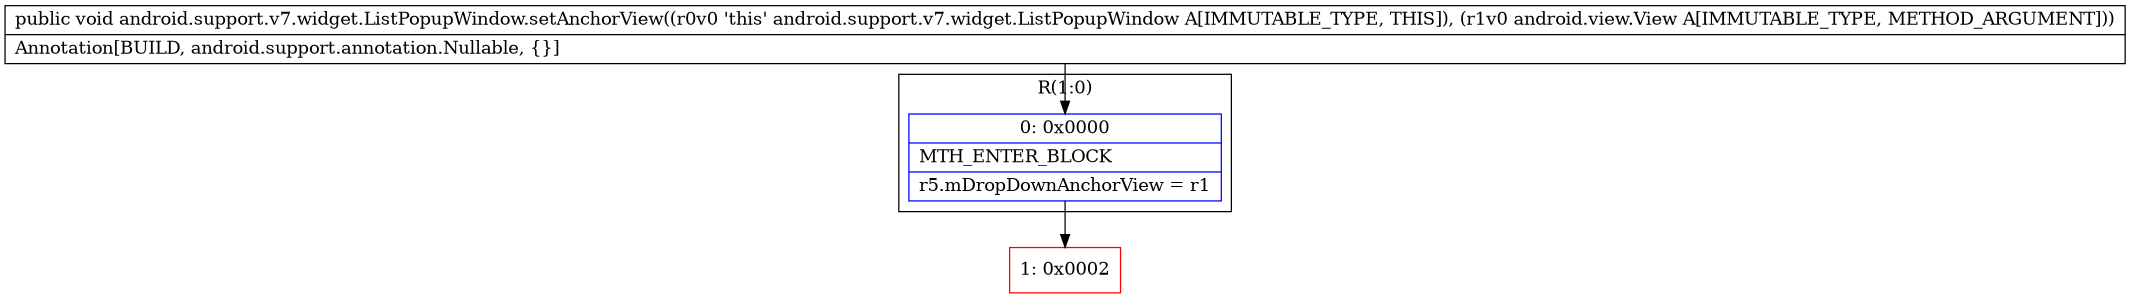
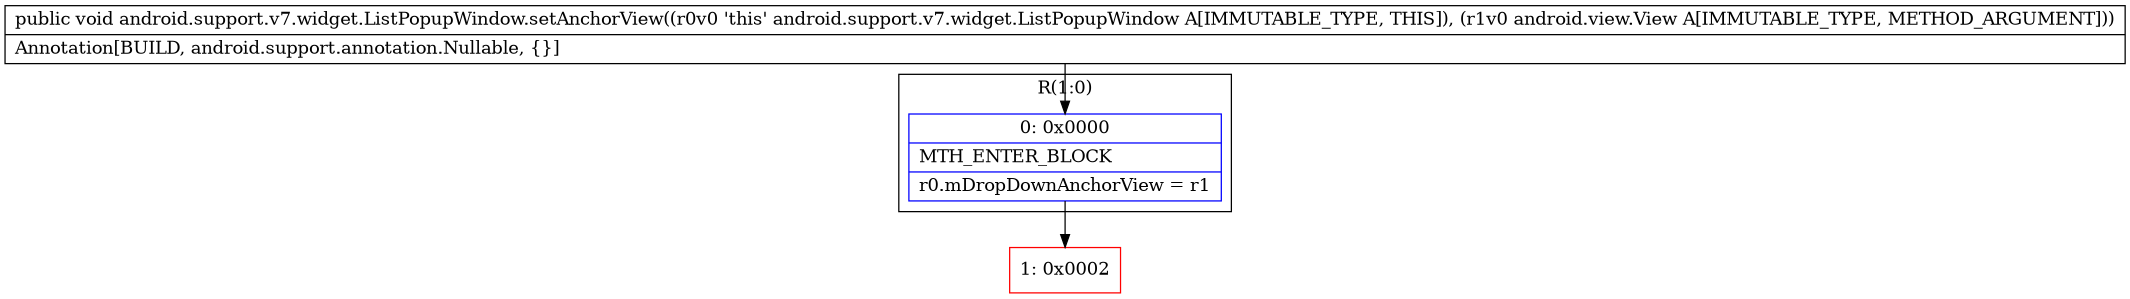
(1065, 186) -> (1065, 186)
